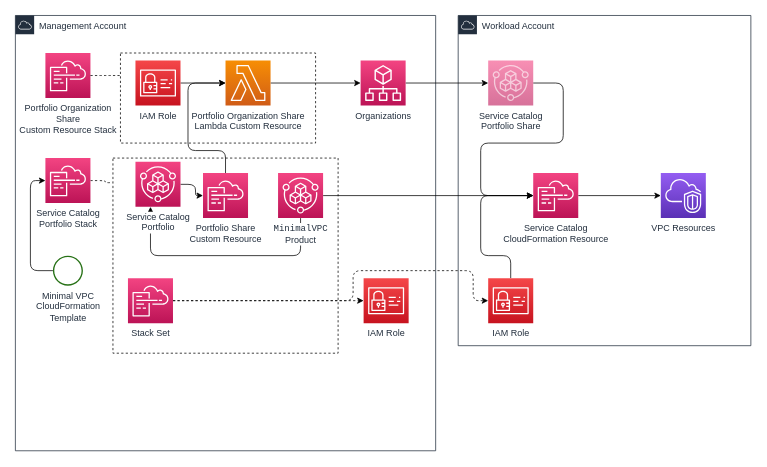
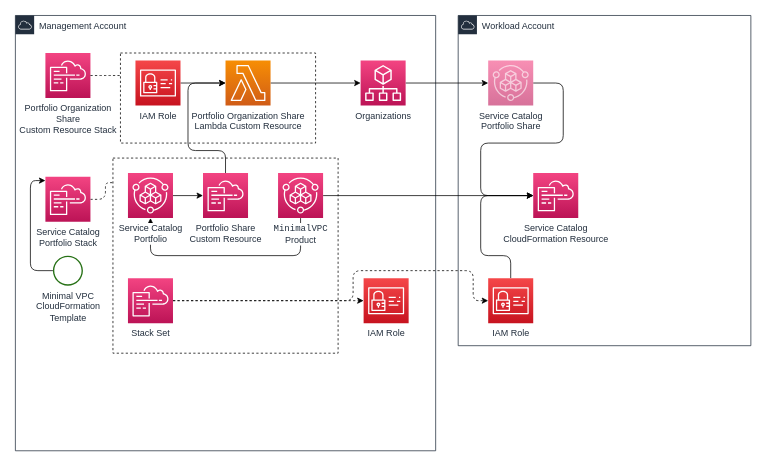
(68, 180) -> (68, 199)
(158, 184) -> (150, 195)
(616, 195) -> none
(683, 195) -> none
